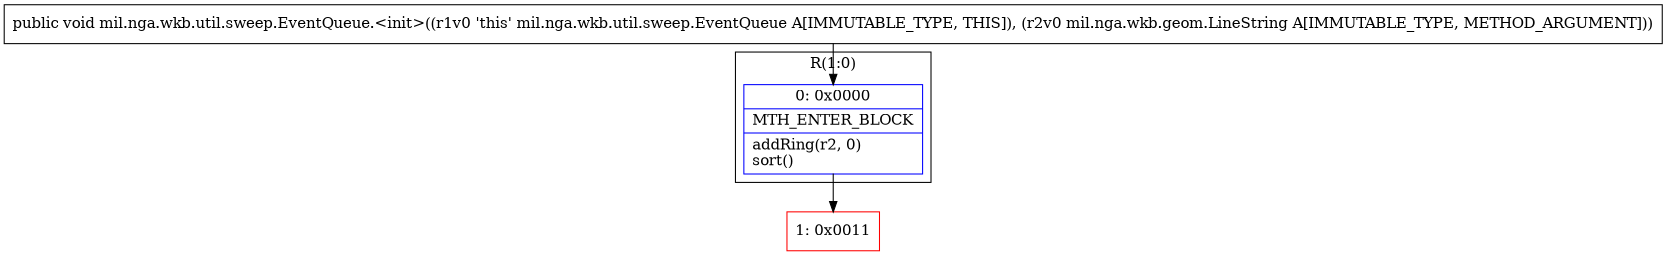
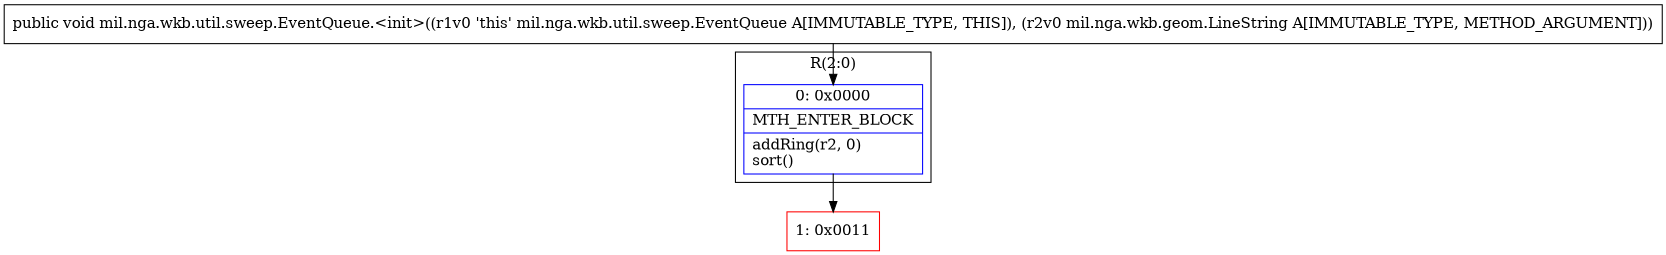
(833, 64) -> (833, 64)
